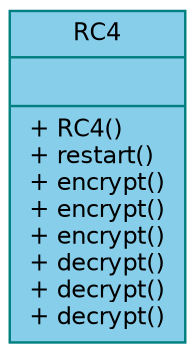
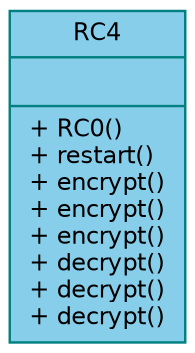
(77, 129) -> (77, 129)
